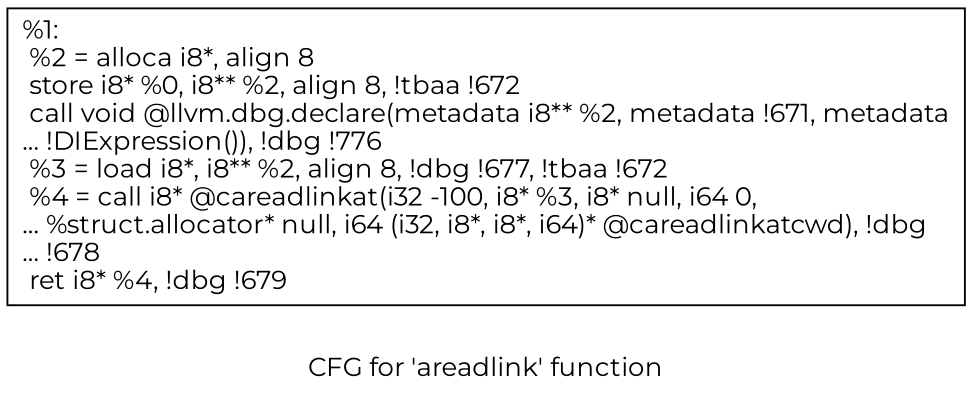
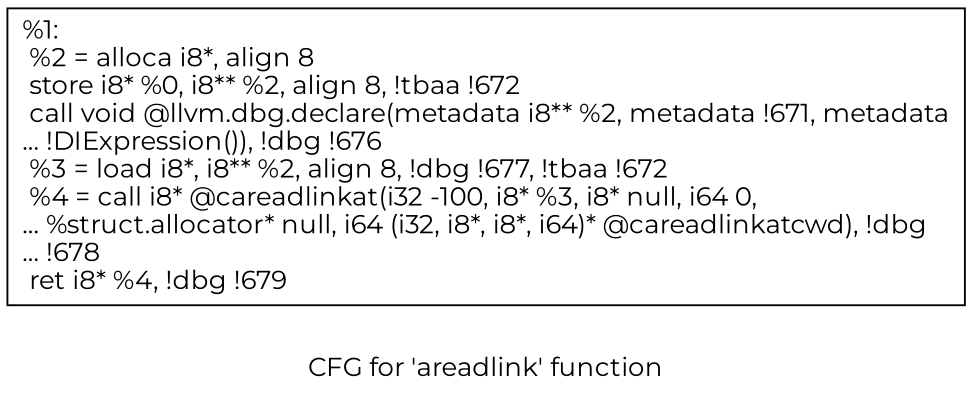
(202, 142) -> (202, 142)
